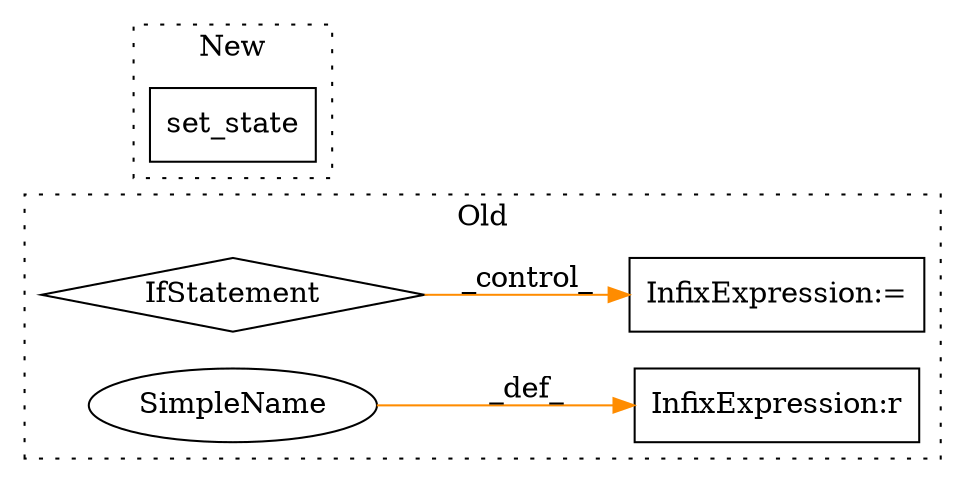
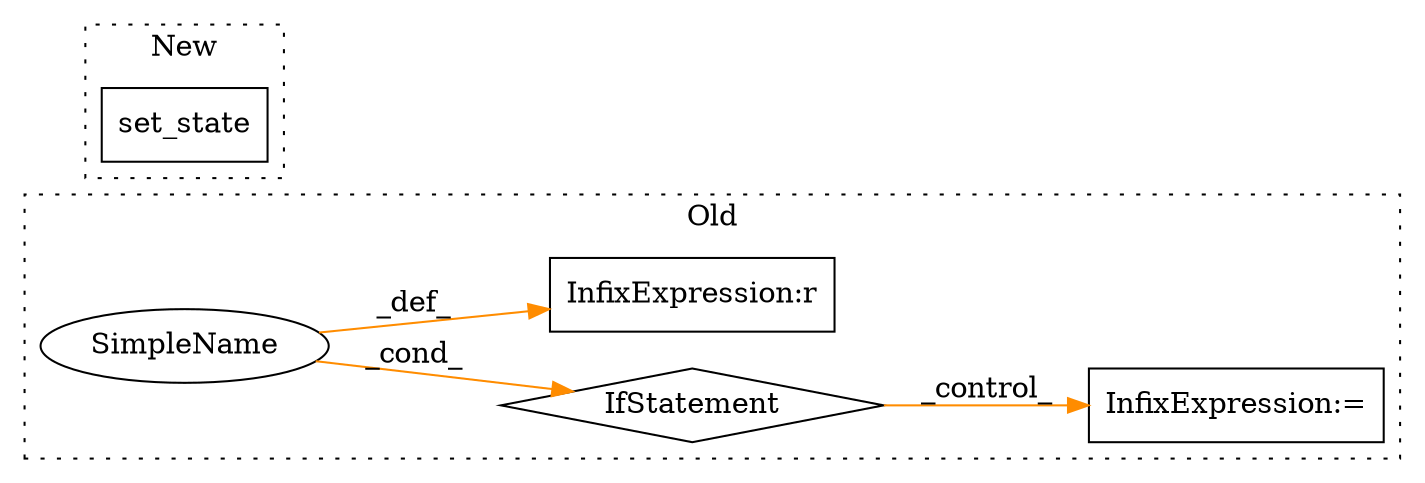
none -> (434, 375)
